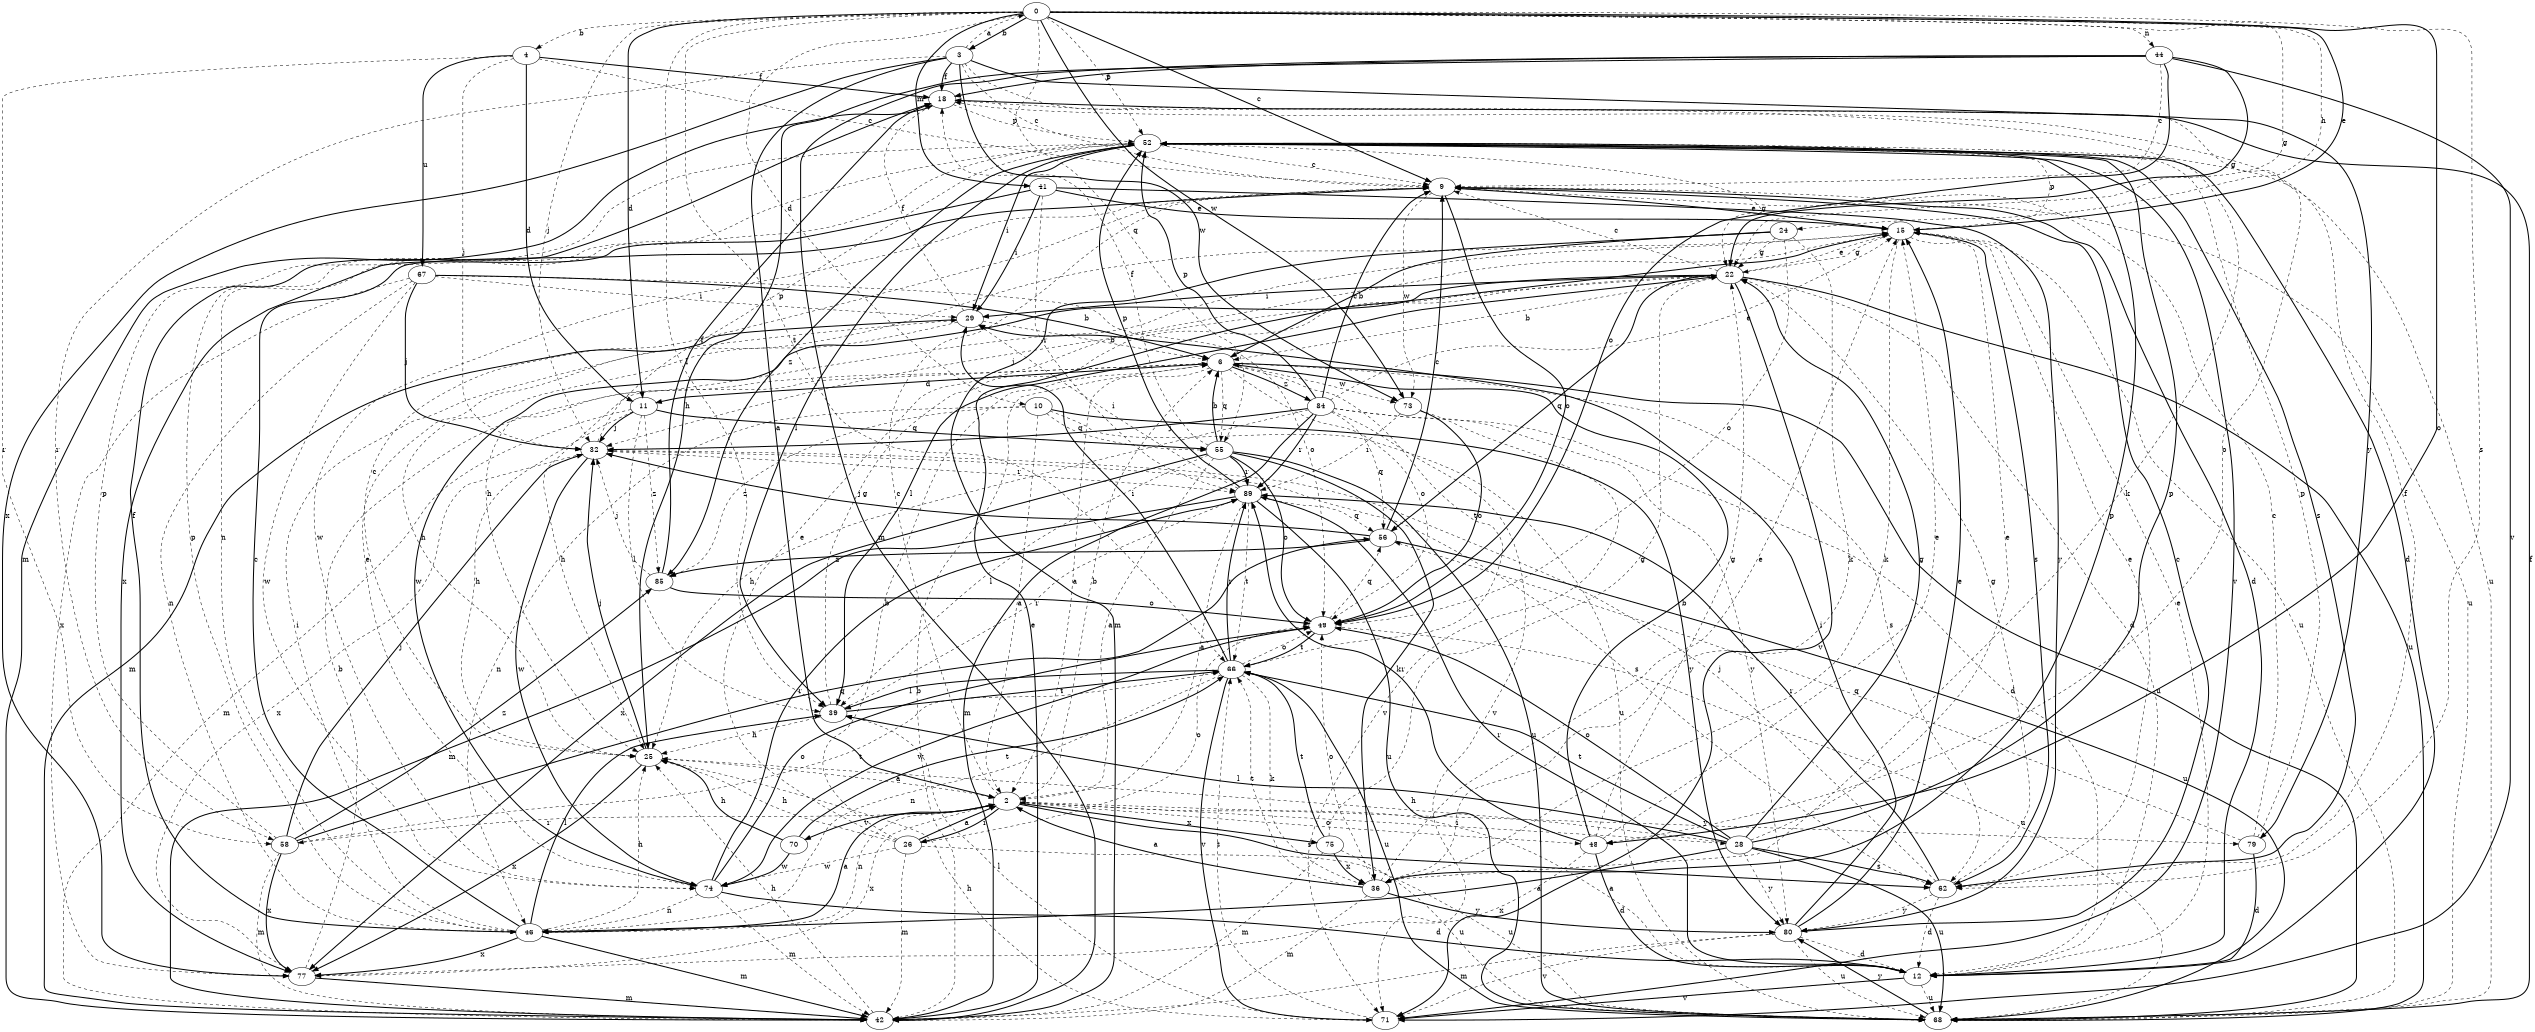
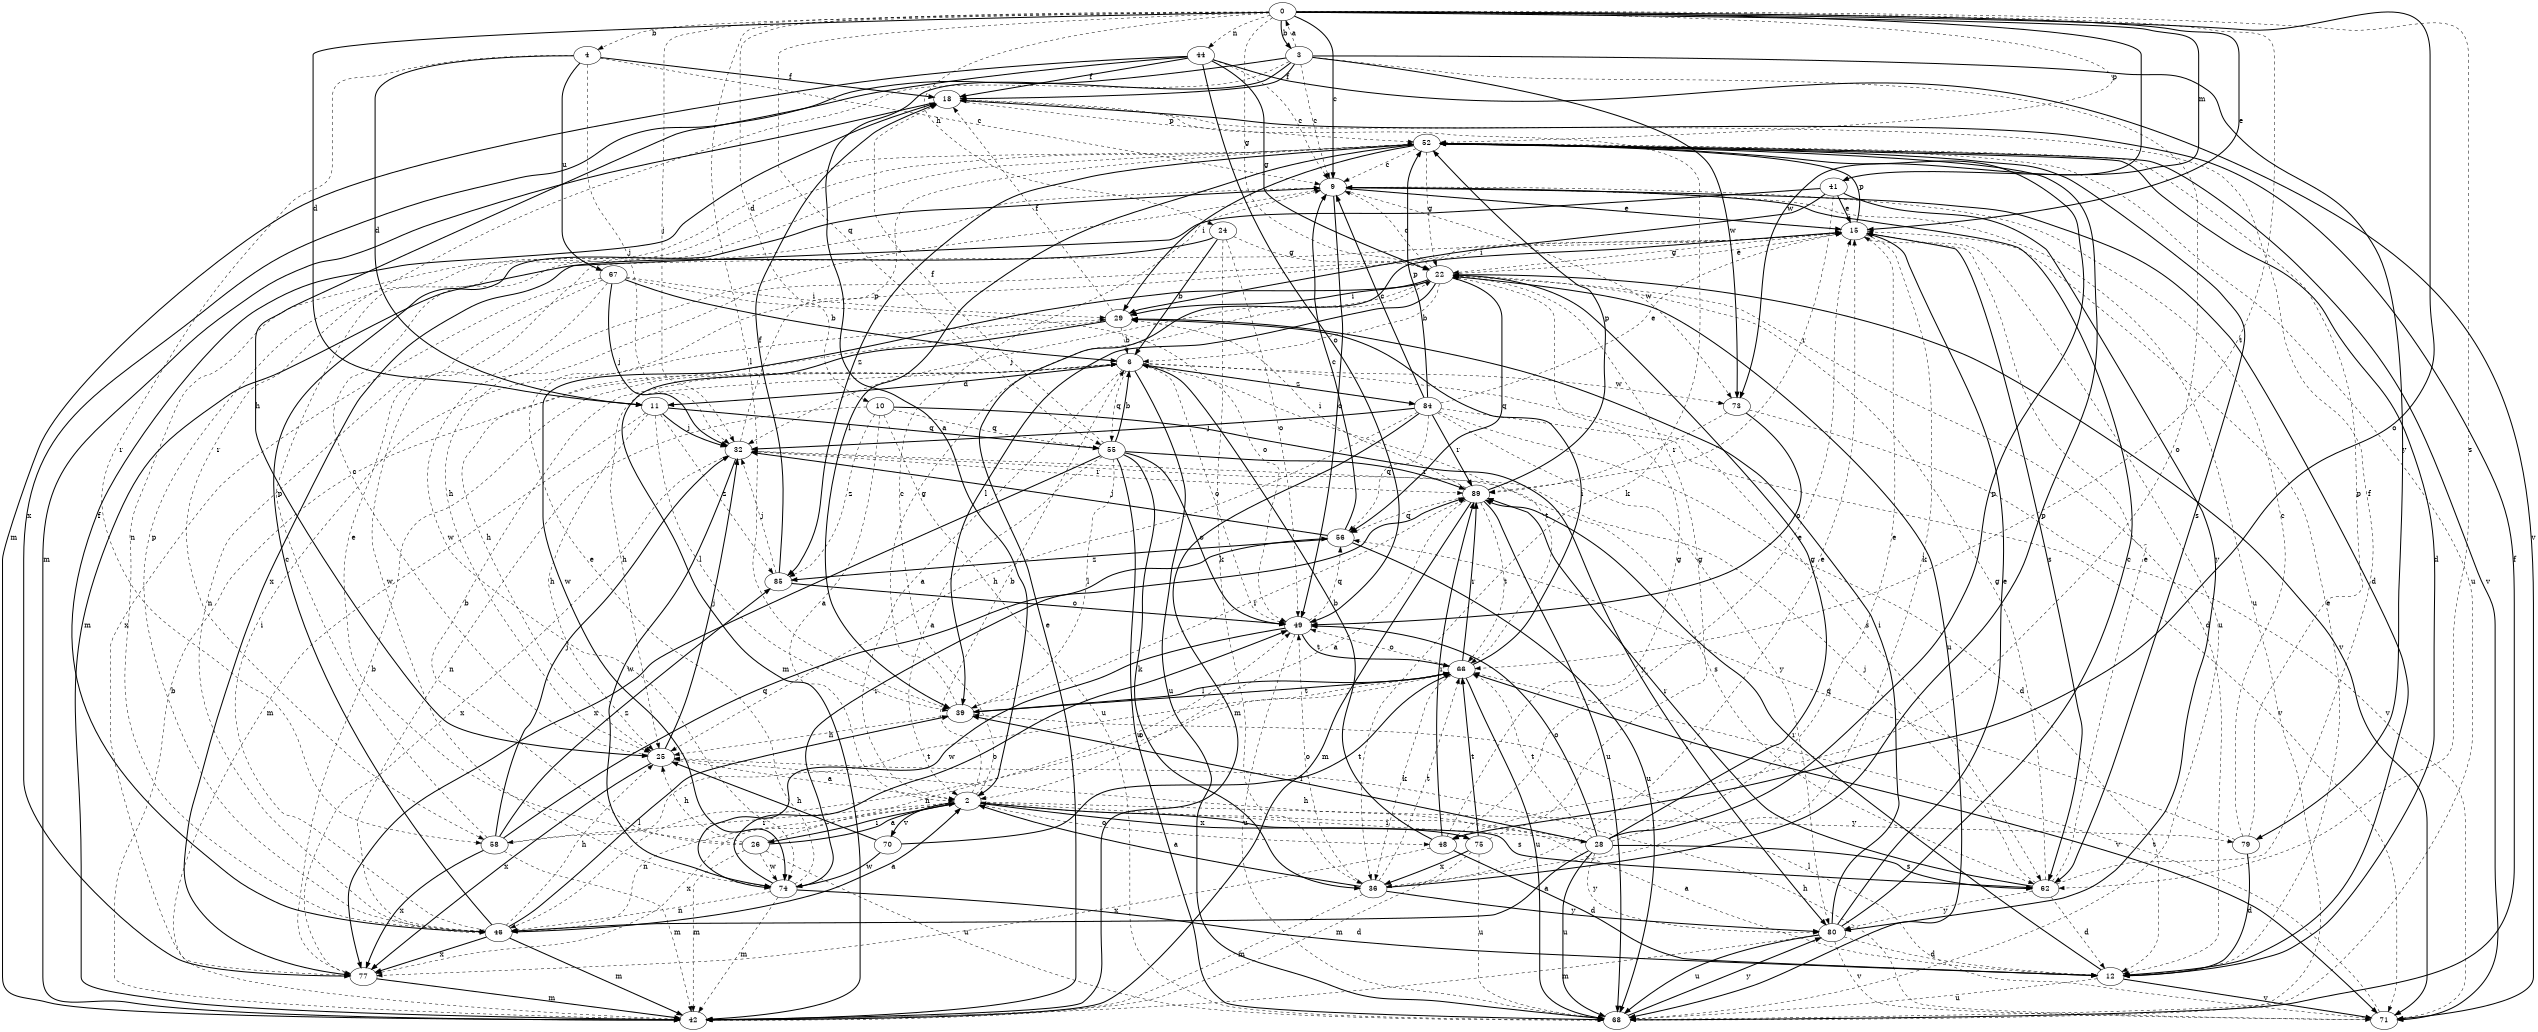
(1694, 147) -> (1673, 150)
(1500, 727) -> (1528, 760)
(766, 891) -> none
(1850, 991) -> (1723, 957)
